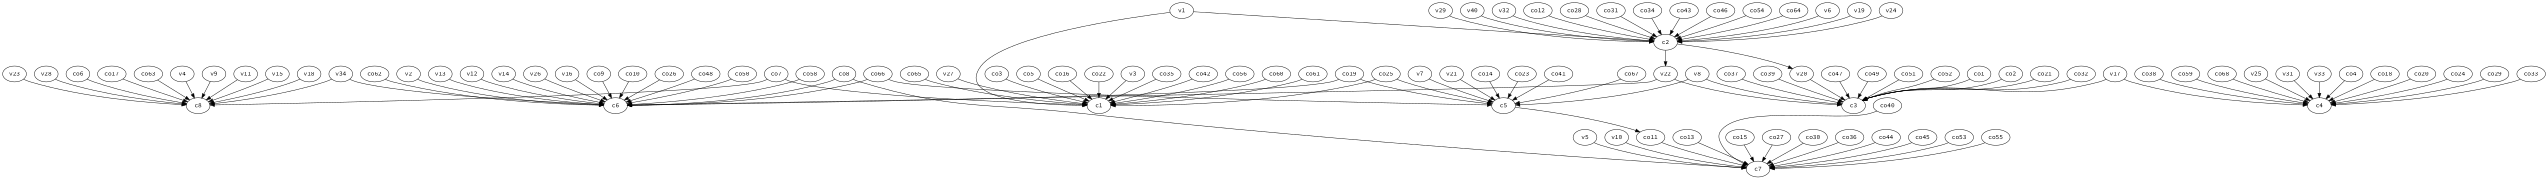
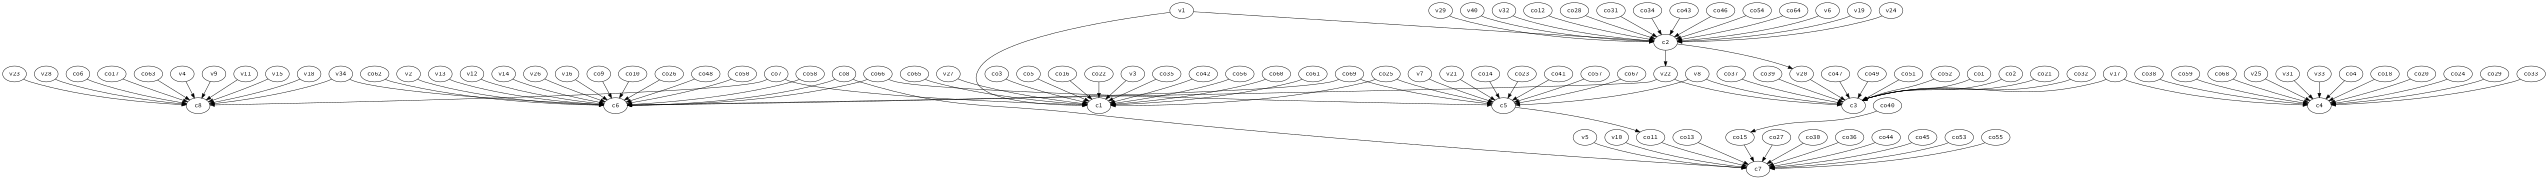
(1349, 74) -> (1349, 74)
none -> (1595, 74)
(1775, 116) -> (1816, 121)
